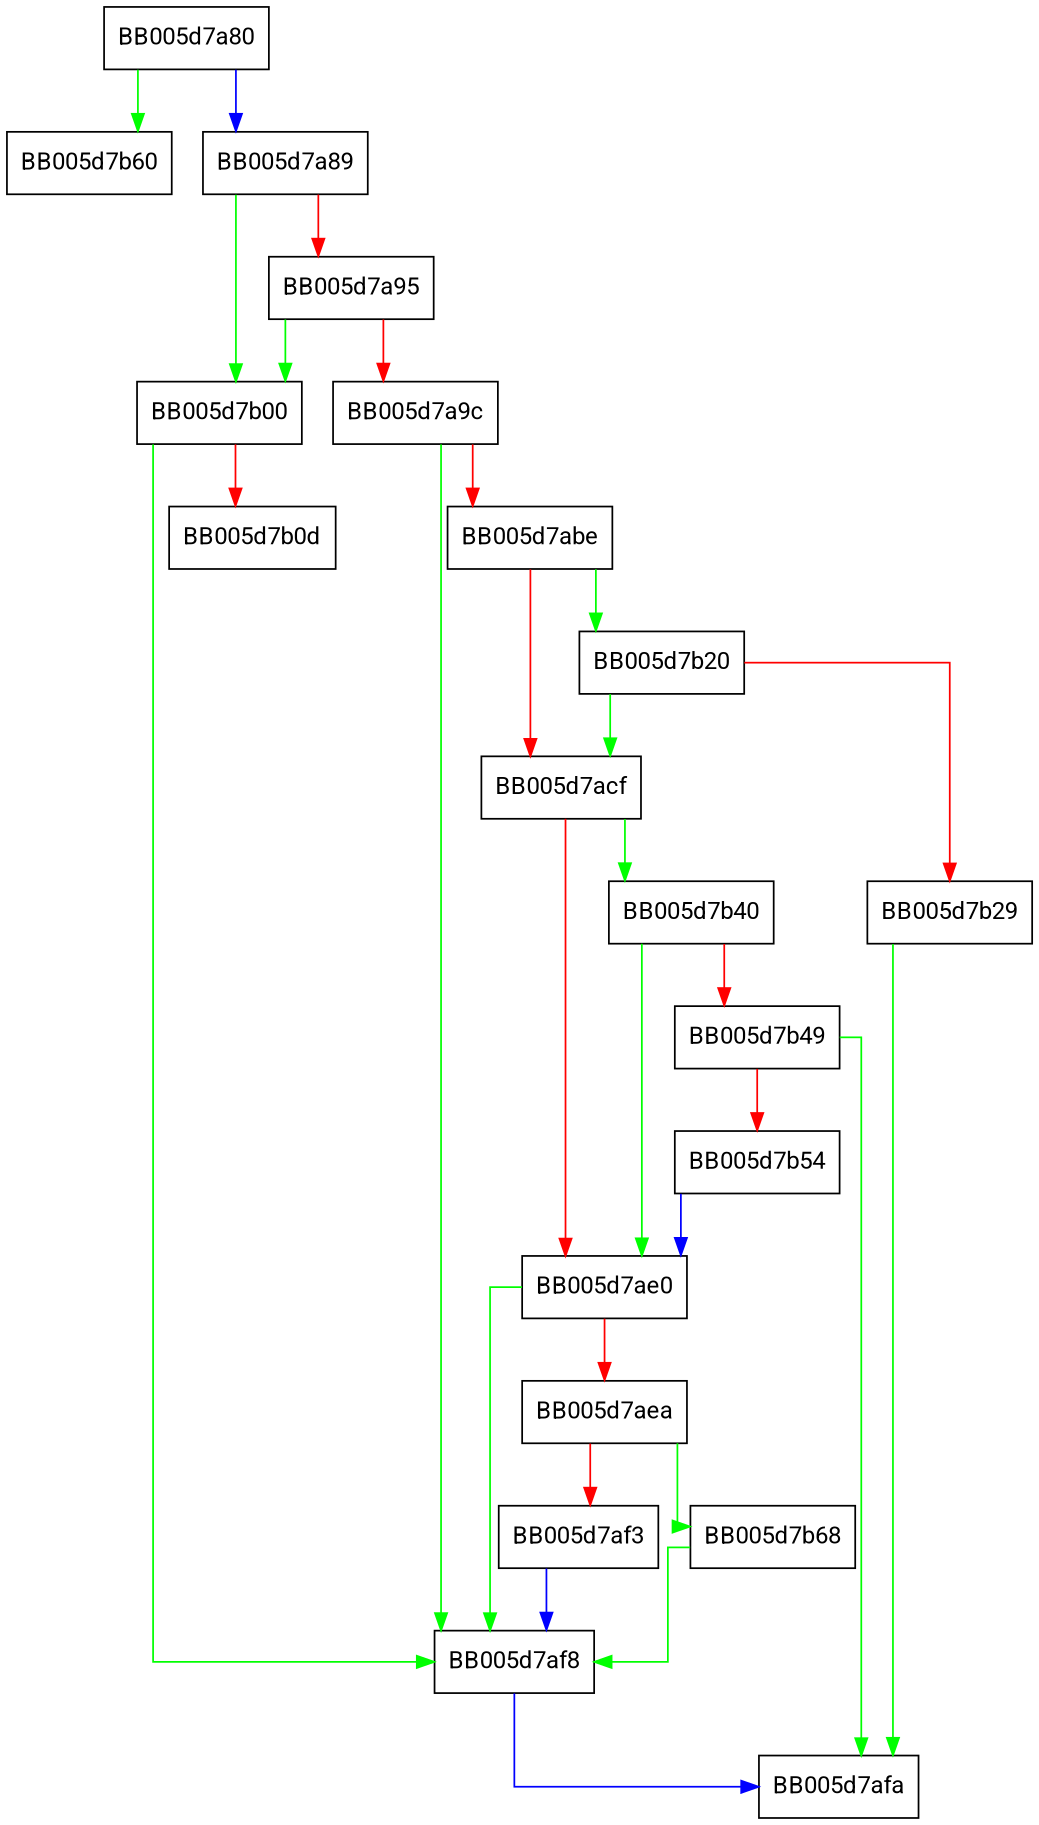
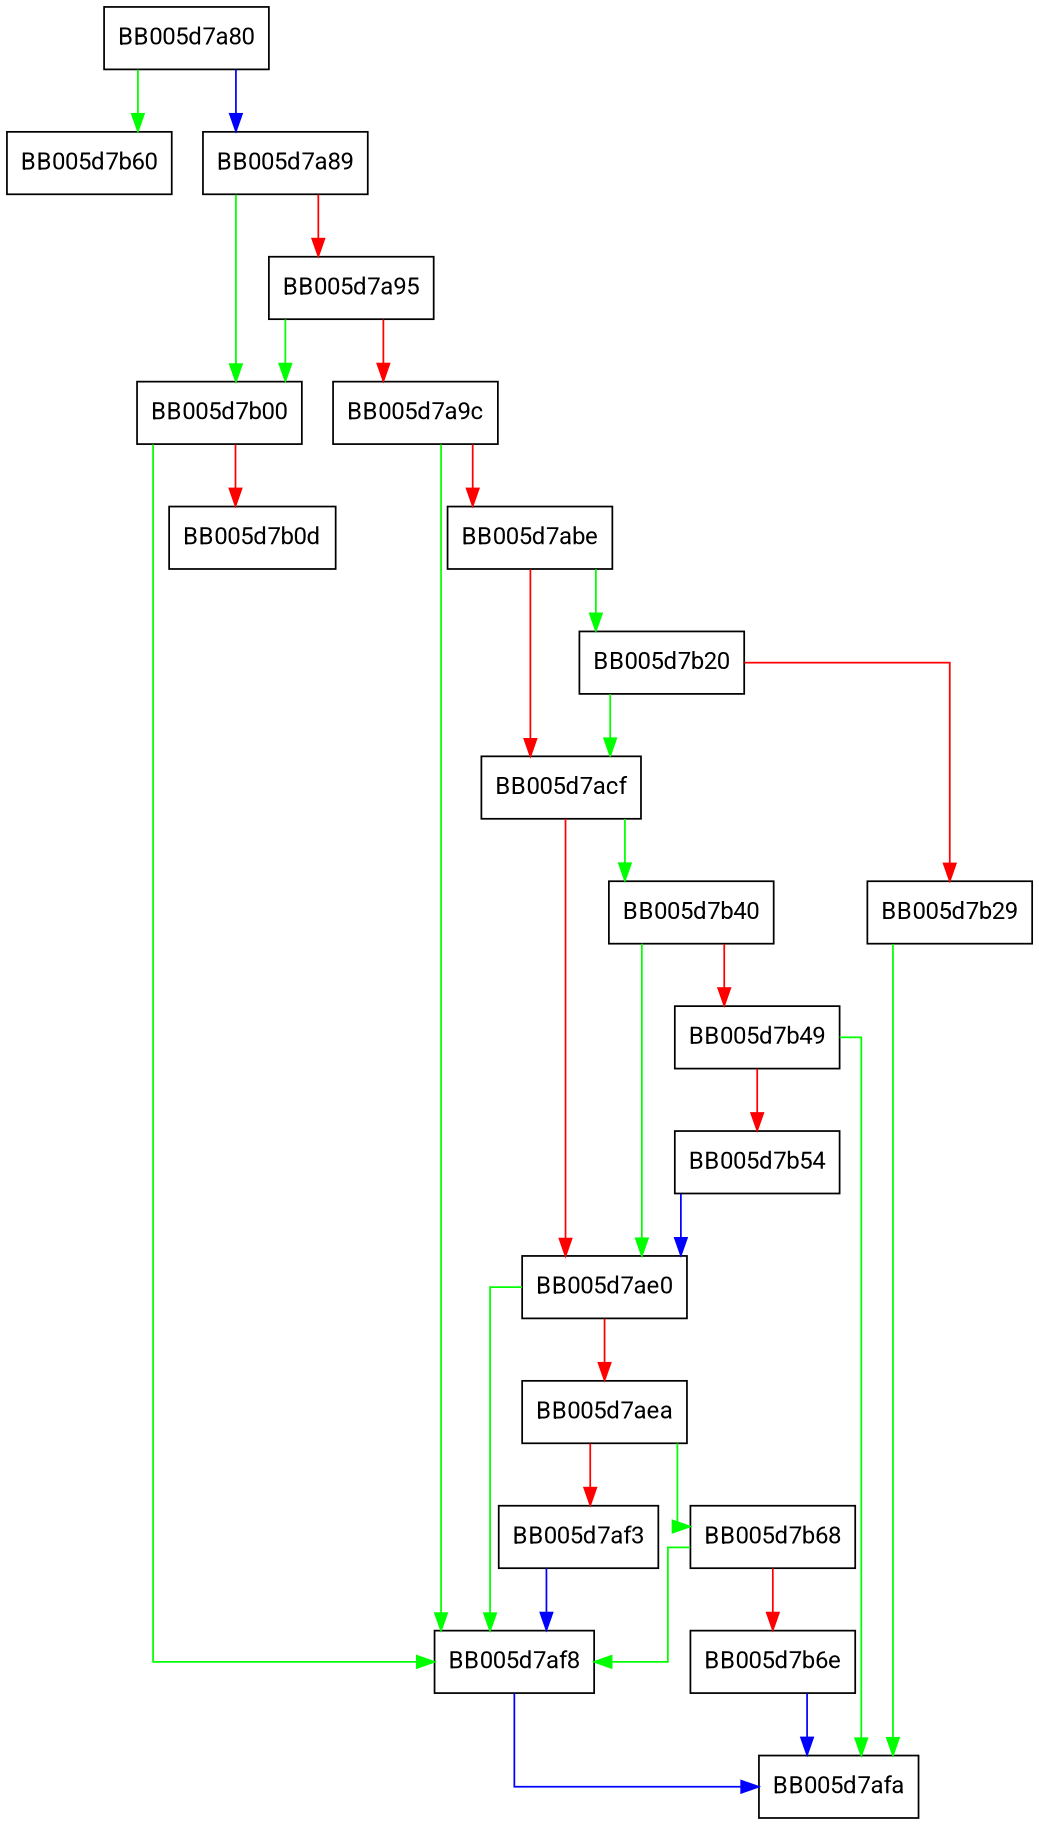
none -> (773, 1662)
